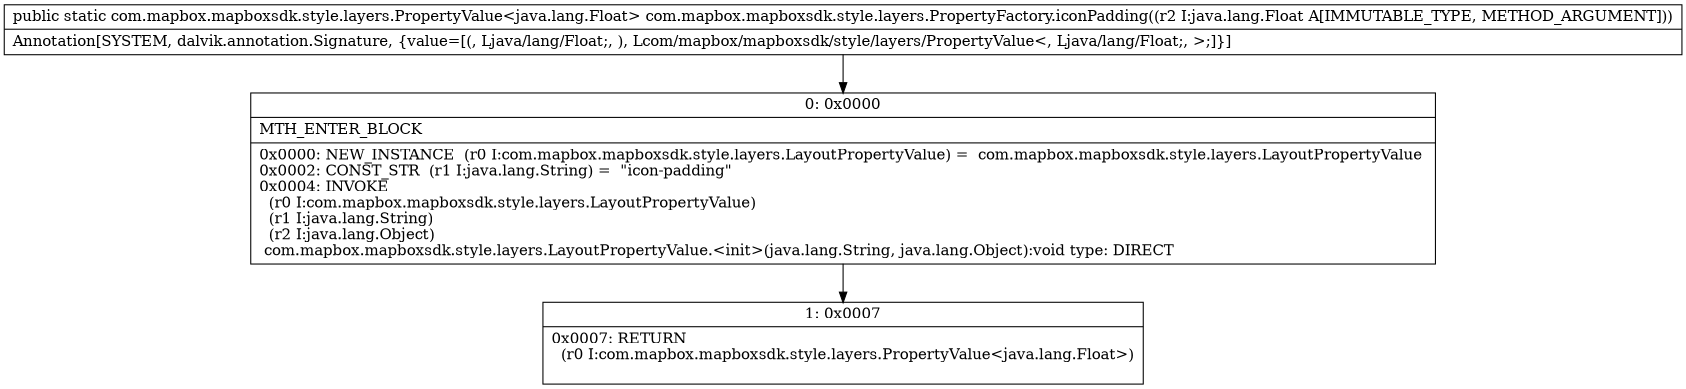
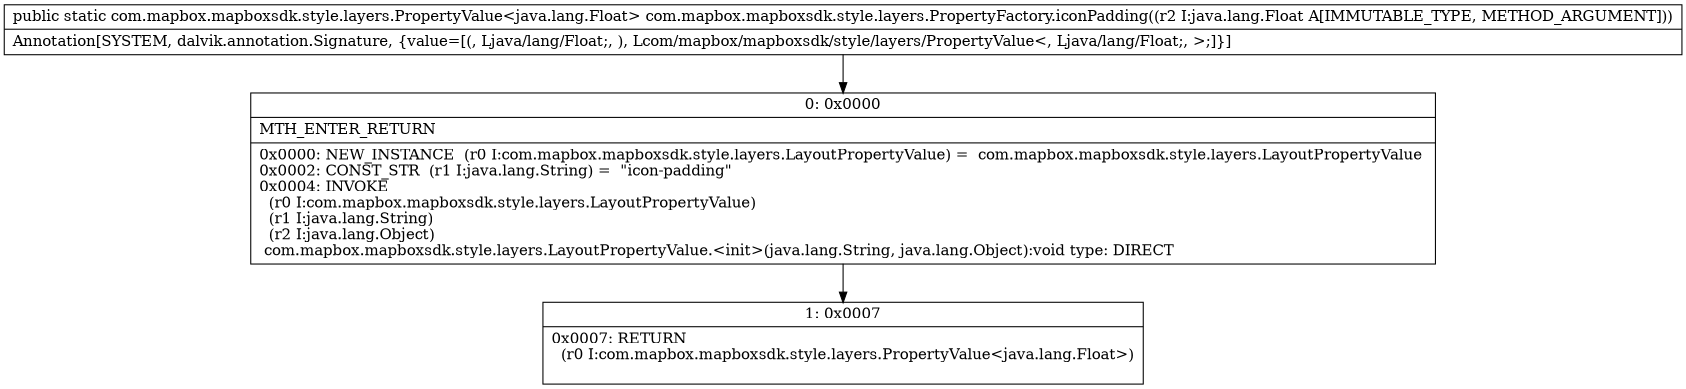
(341, 130) -> (347, 130)
